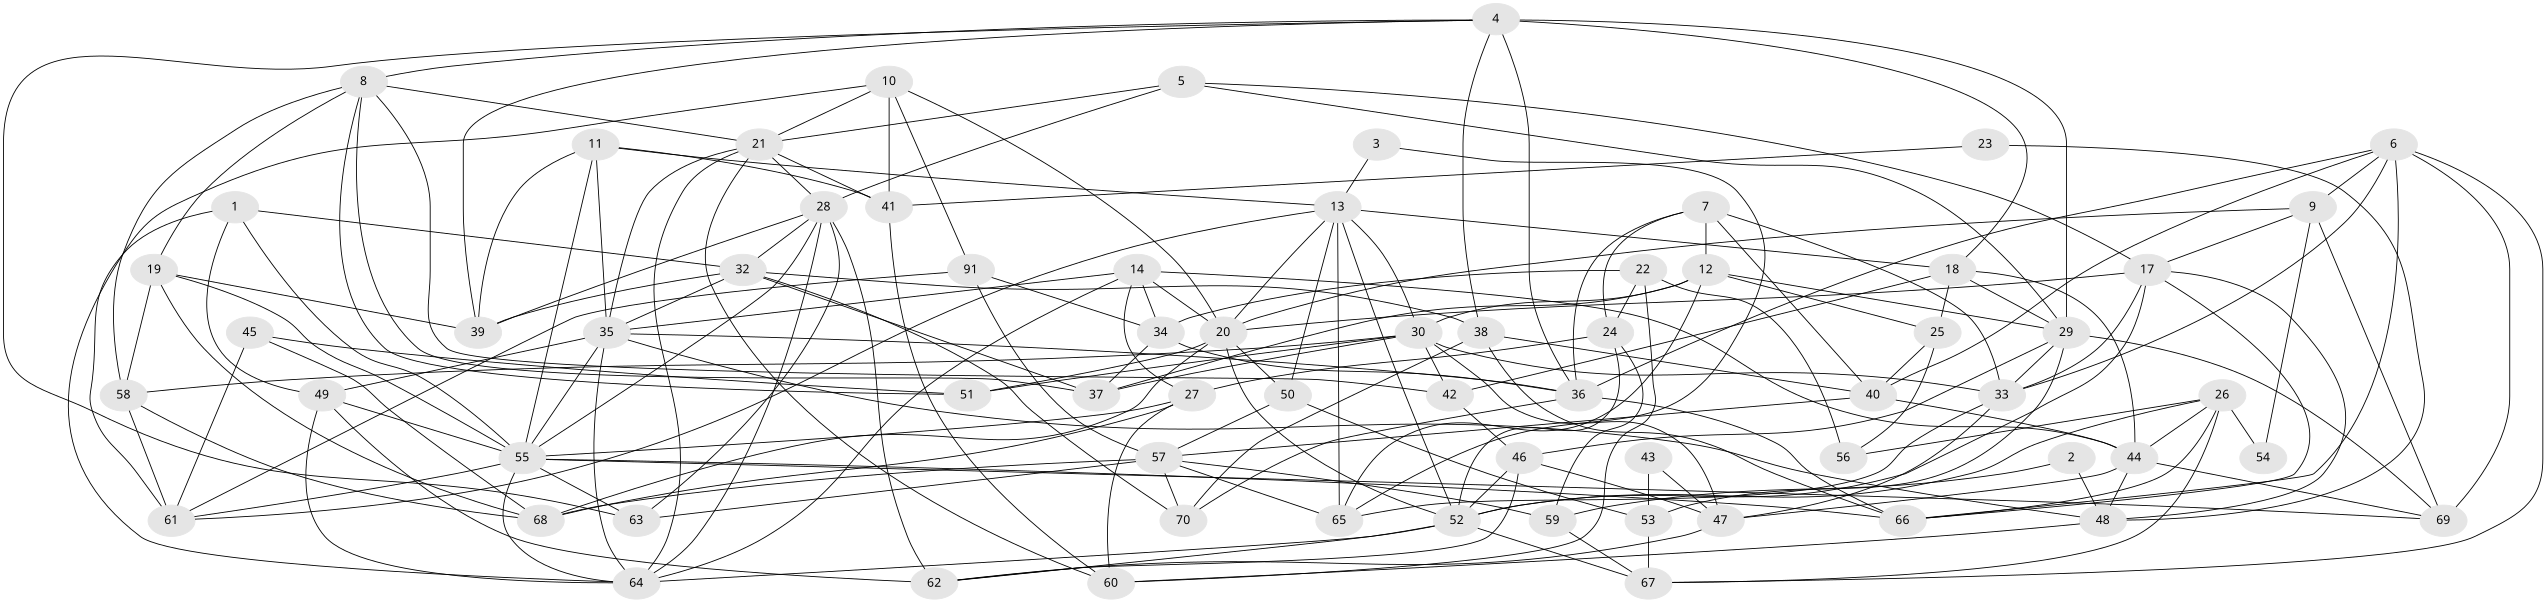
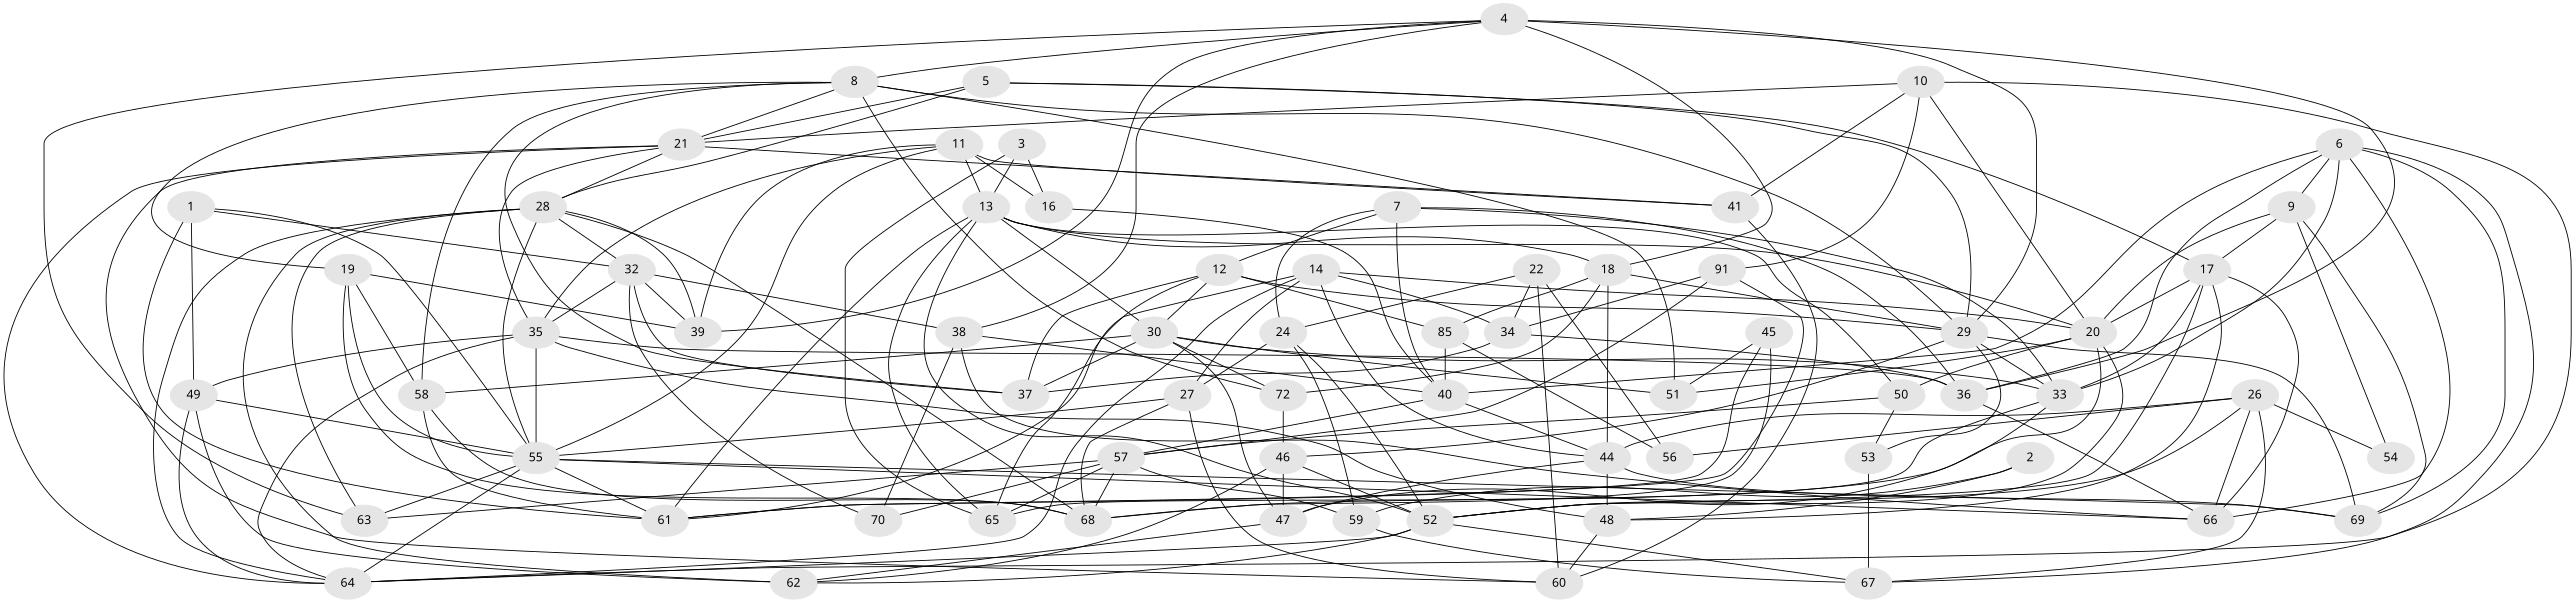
none -> (1439, 117)
(1986, 145) -> none
none -> (1049, 207)
(872, 301) -> (1001, 443)
(1938, 333) -> (1445, 333)
none -> (827, 344)
(1450, 395) -> (1283, 395)
(1361, 434) -> none
(1648, 458) -> none
